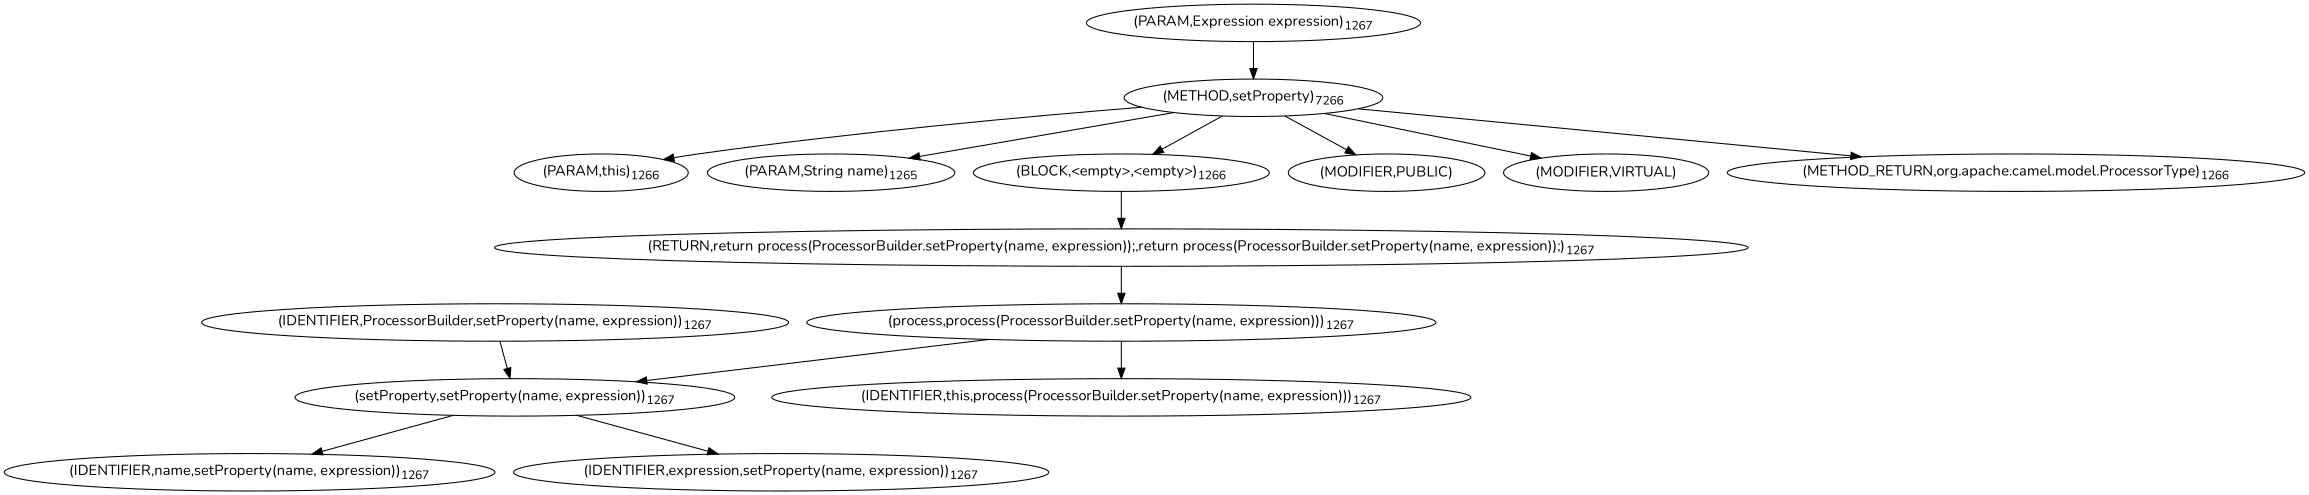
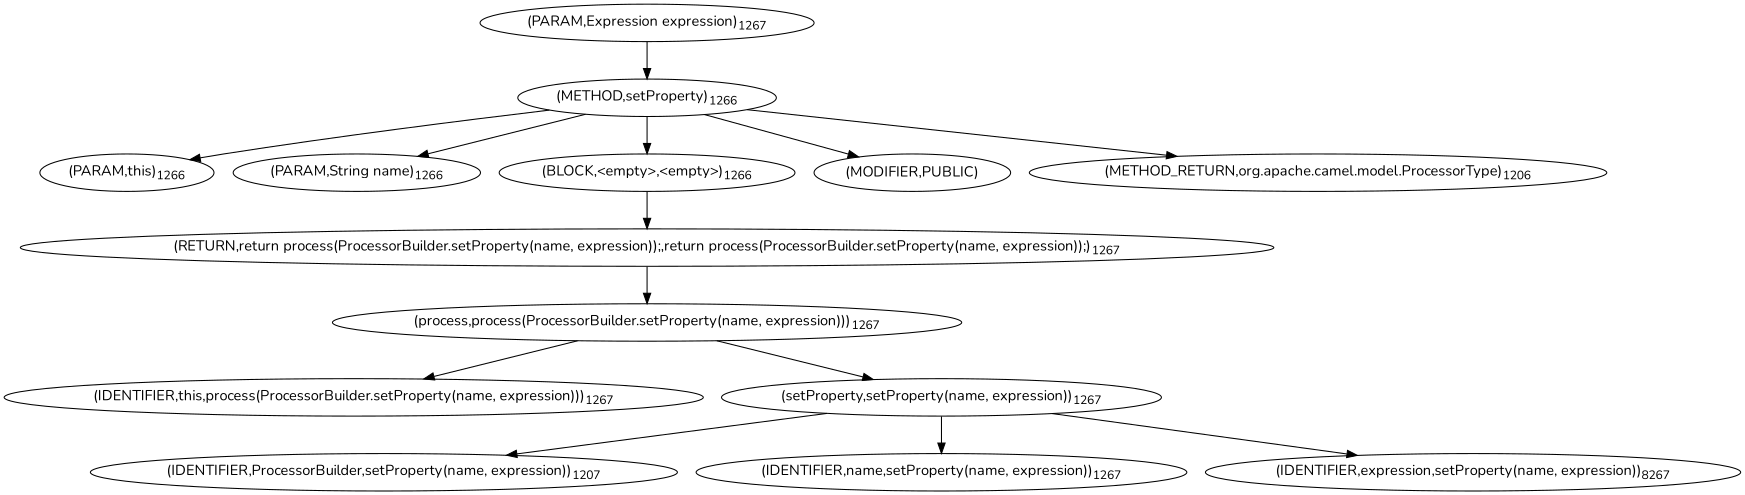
(1330, 96) -> (724, 96)
(903, 171) -> (429, 171)
(2215, 171) -> (1517, 171)
(1606, 173) -> none
(698, 321) -> (587, 471)
(504, 355) -> (672, 434)
(964, 471) -> (1656, 471)
